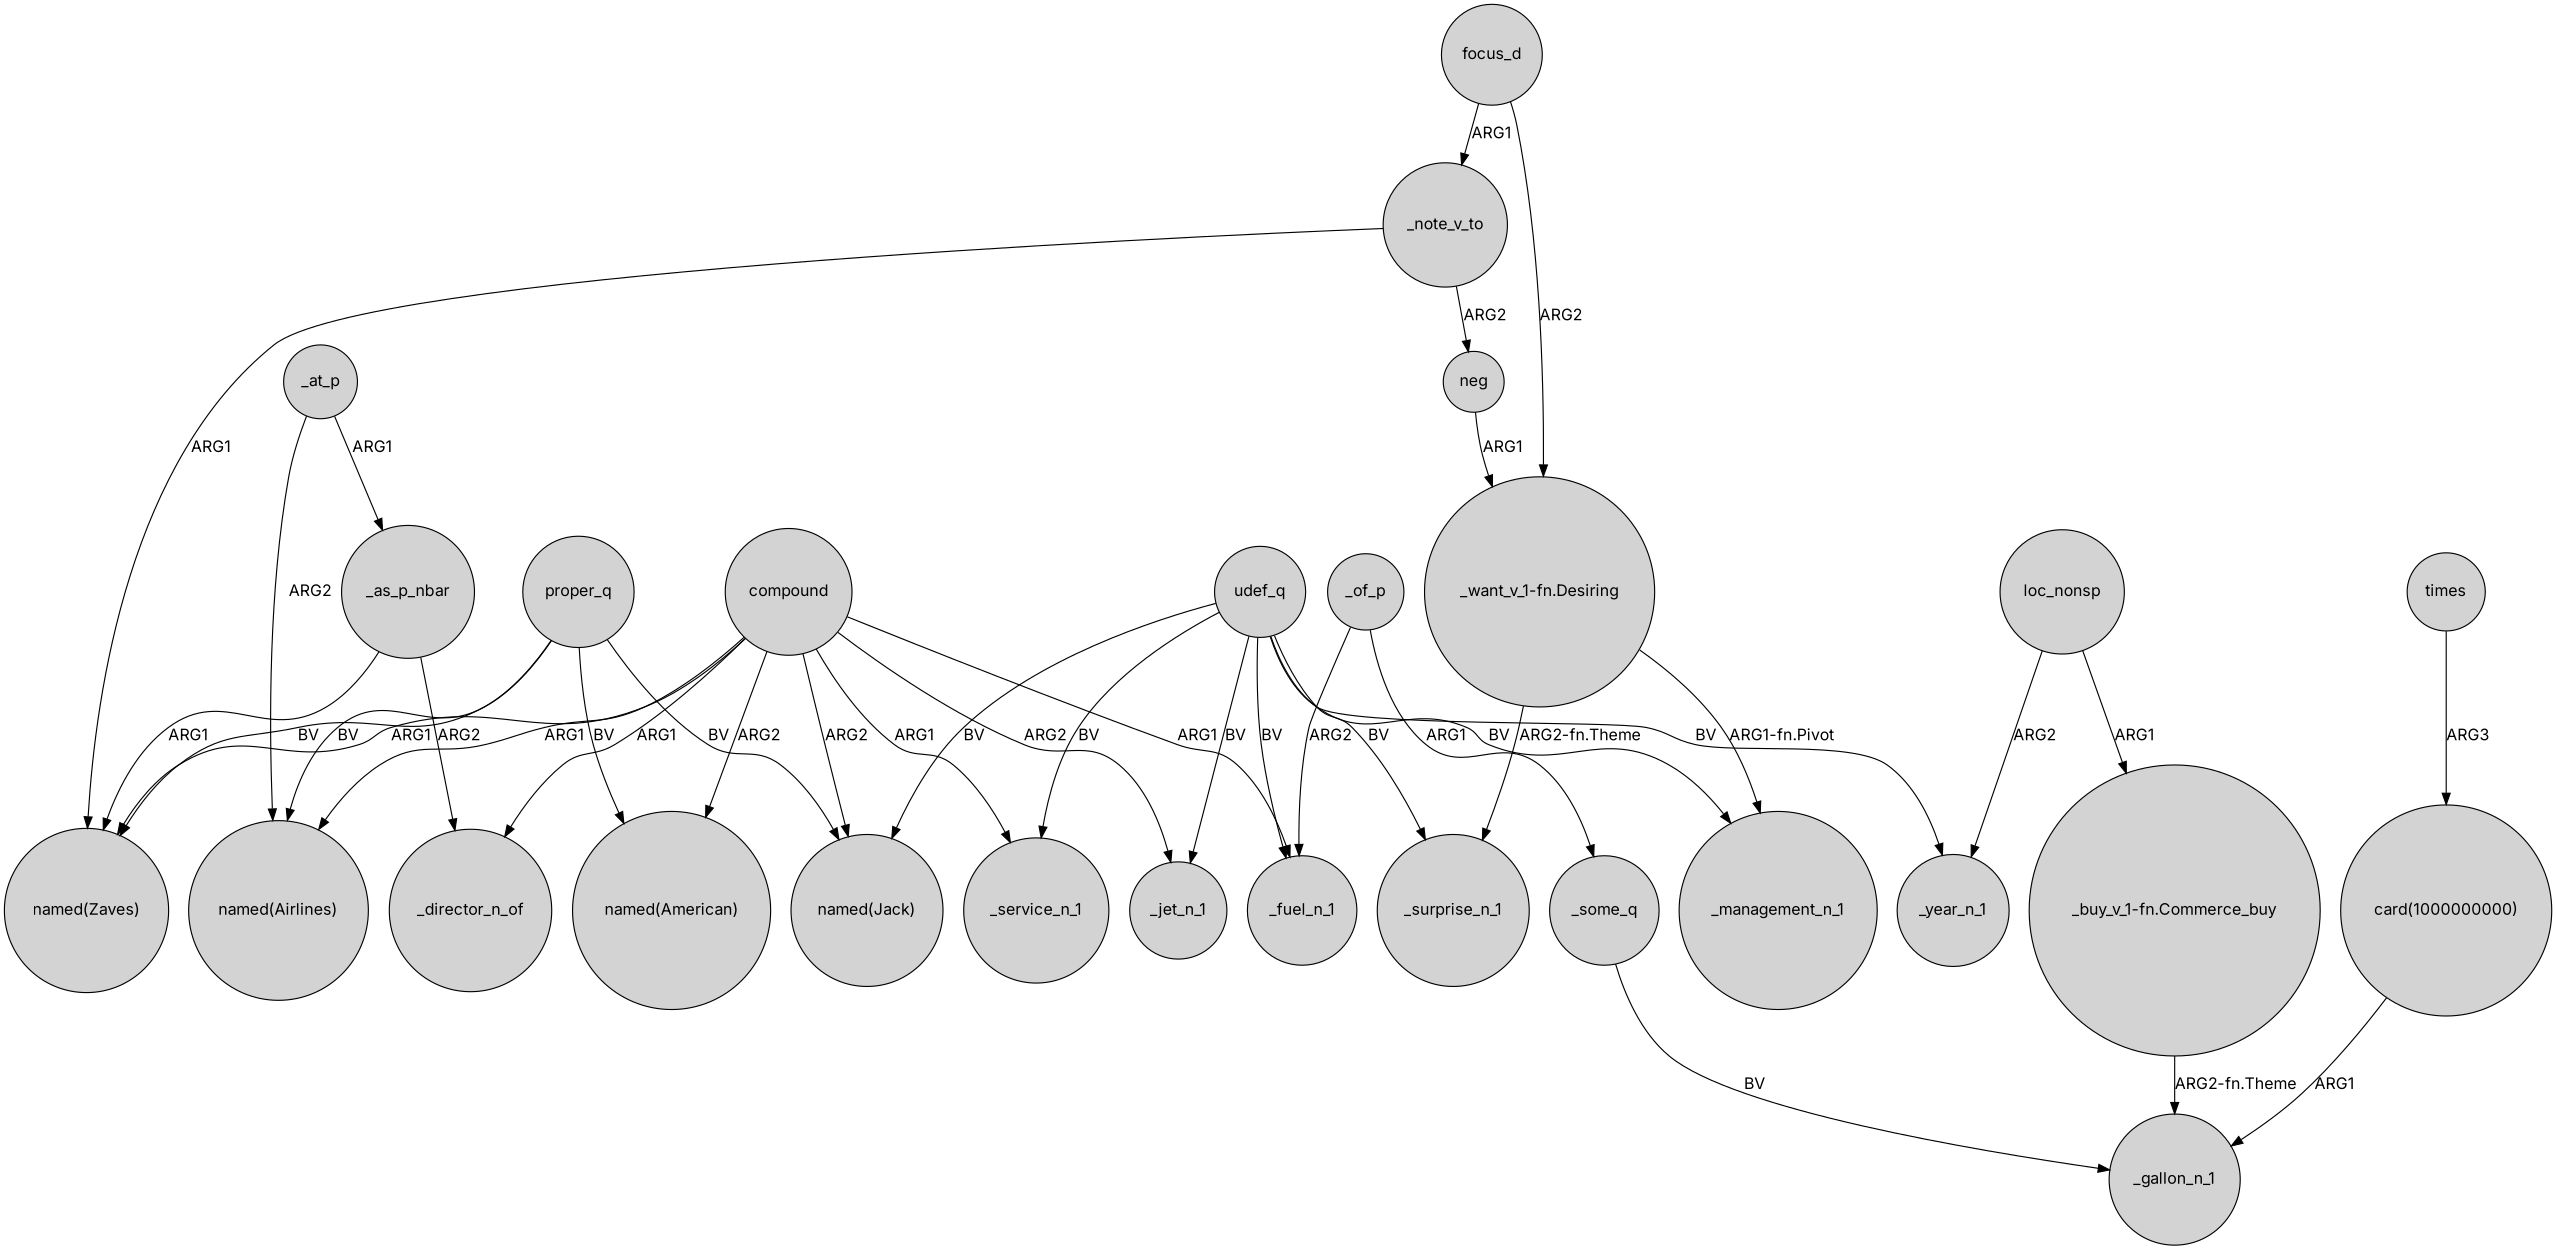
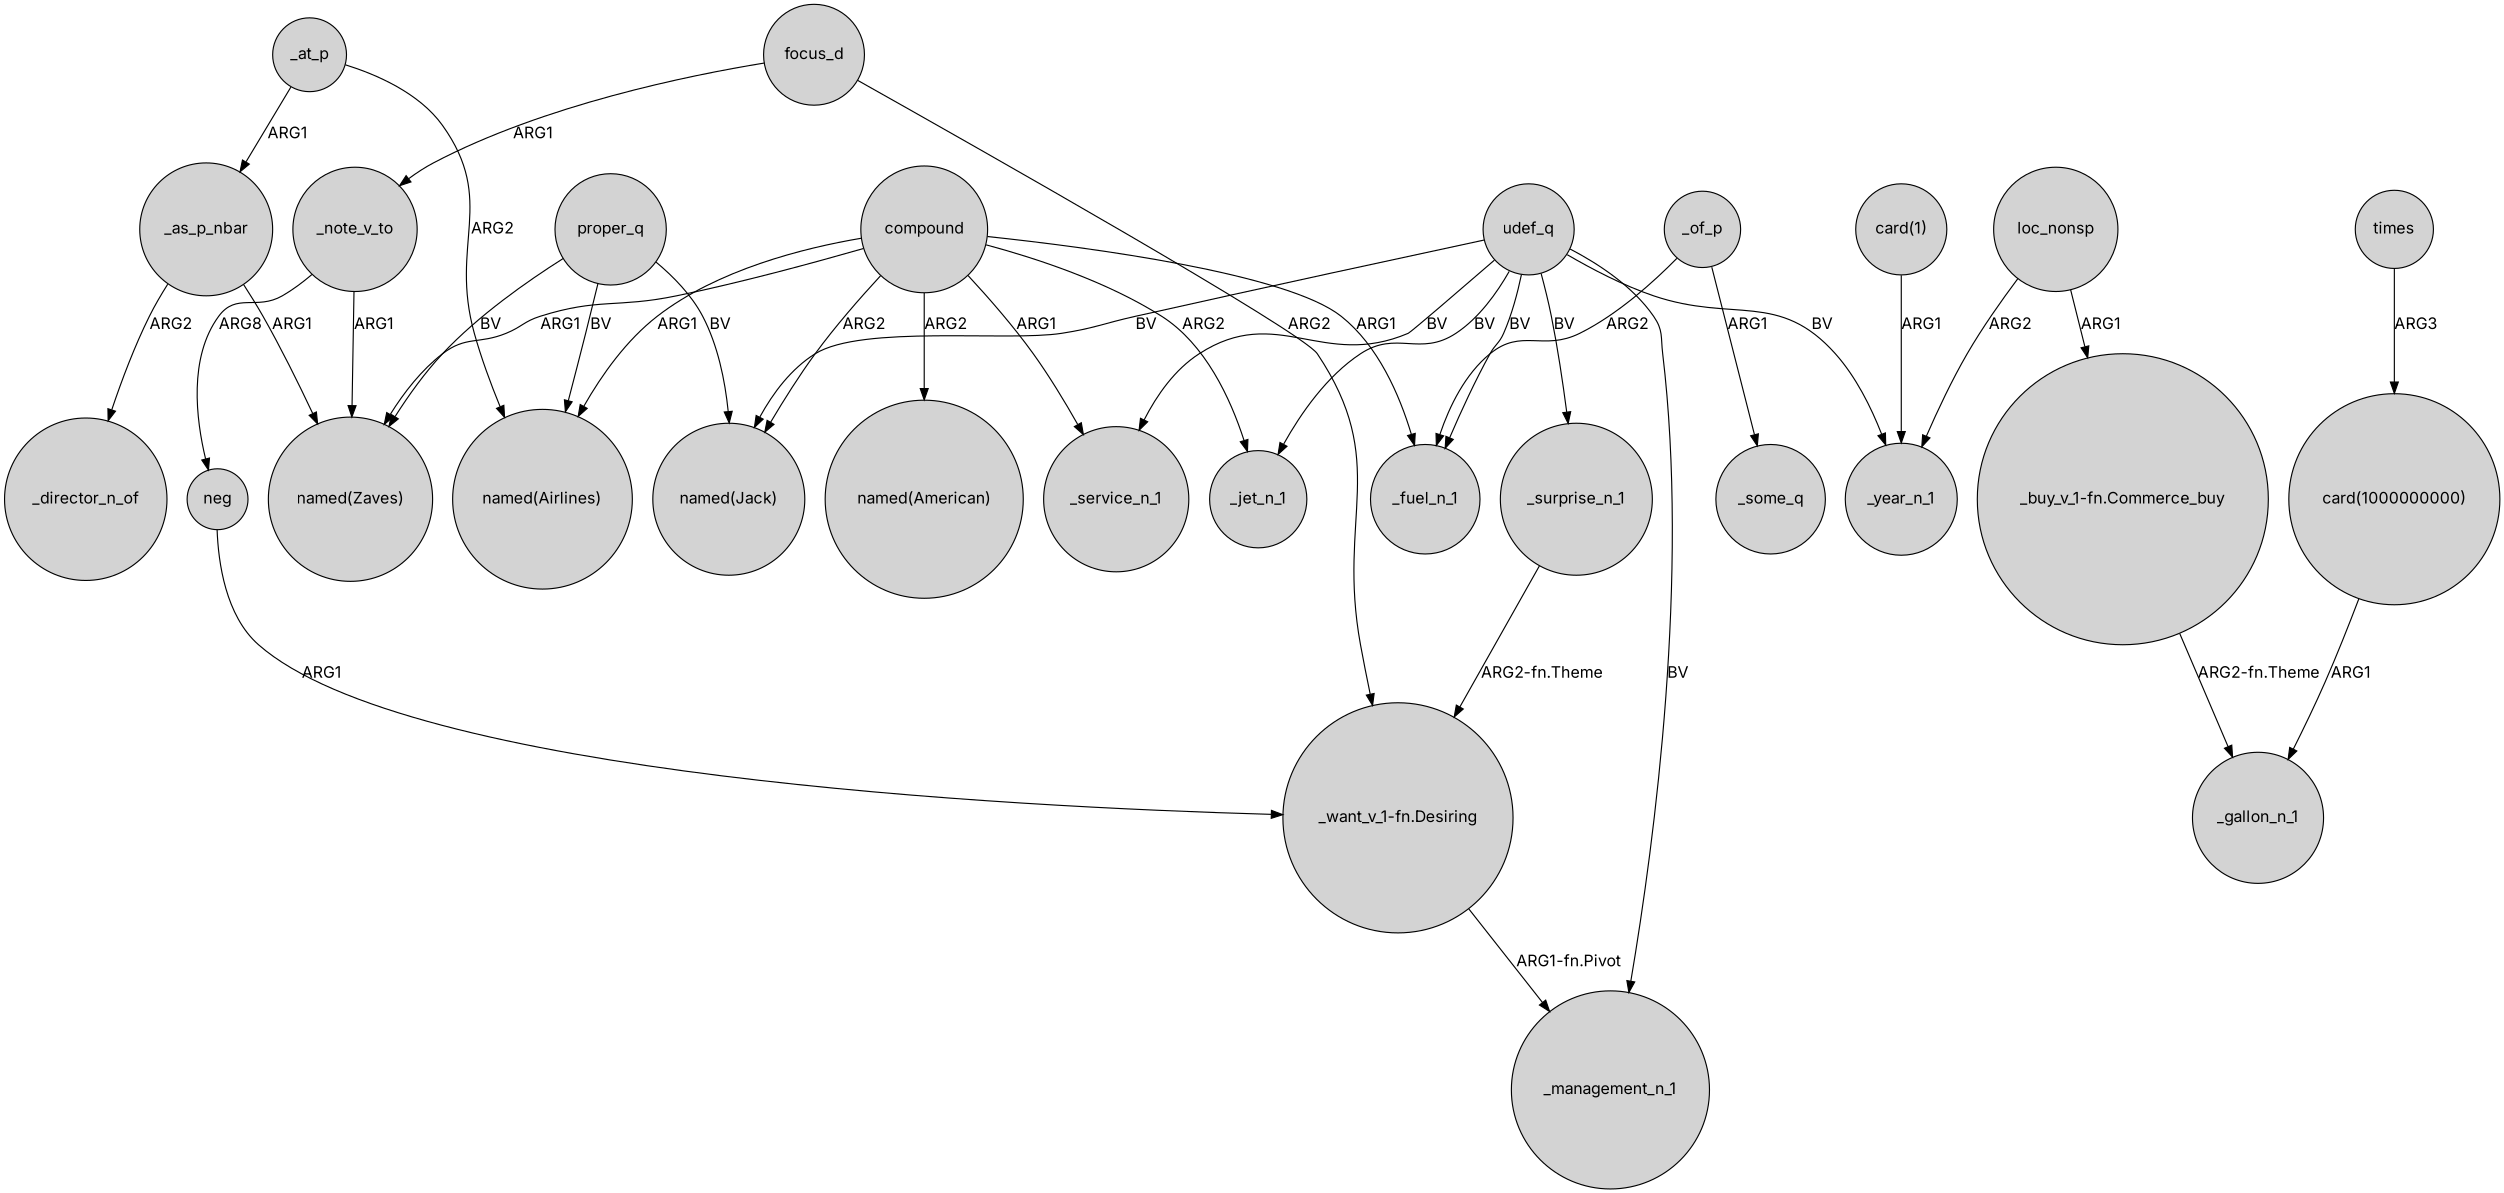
none -> (1901, 229)
(1485, 316) -> (241, 325)
(590, 732) -> none
(628, 736) -> none
(1508, 768) -> (1500, 636)
(1826, 1117) -> none
